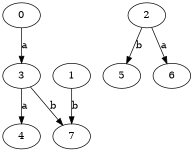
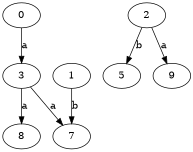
(172, 76) -> (172, 76)
(54, 106) -> (53, 106)
(22, 136) -> (22, 136)
